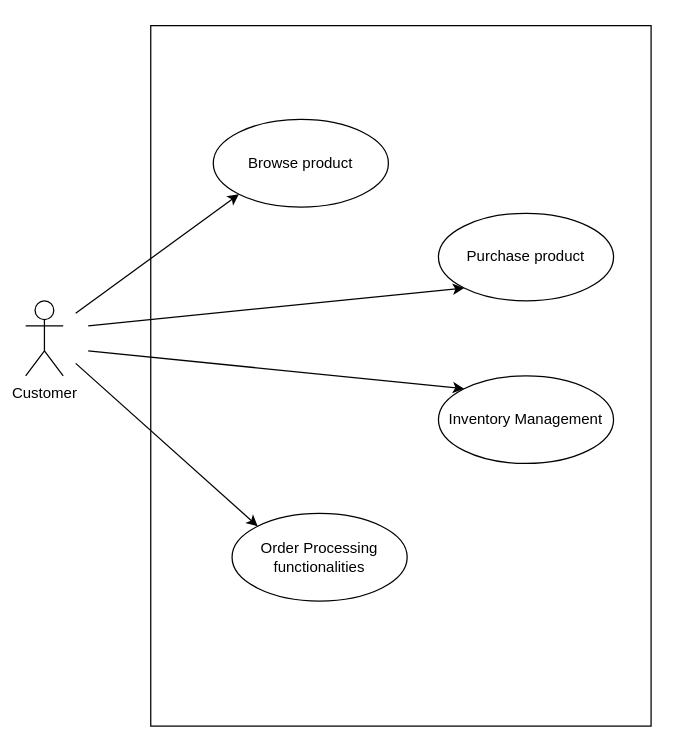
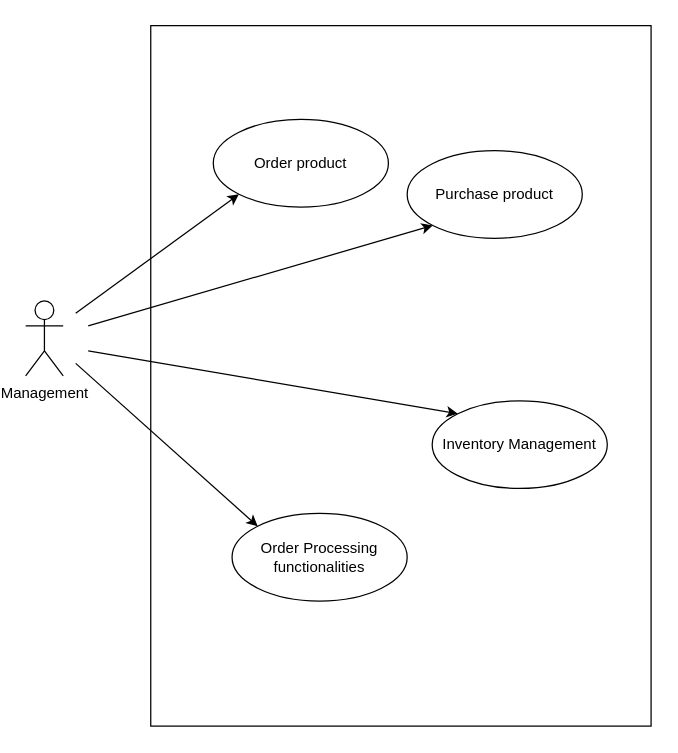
(301, 163) -> (301, 163)
(526, 257) -> (494, 194)
(45, 393) -> (45, 393)
(526, 419) -> (519, 444)
